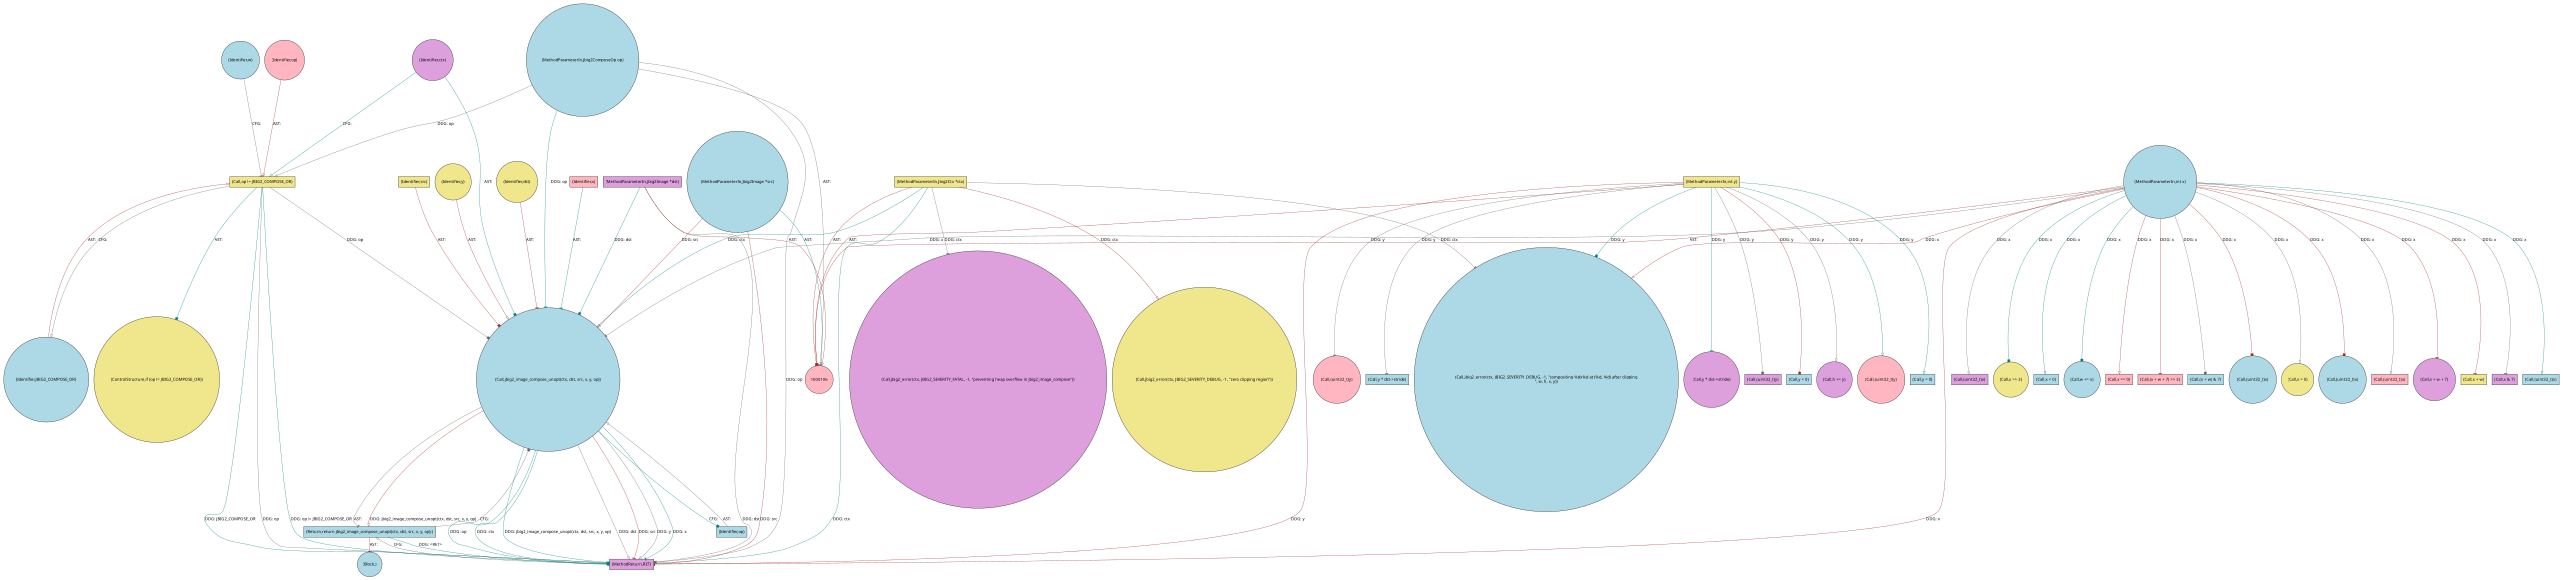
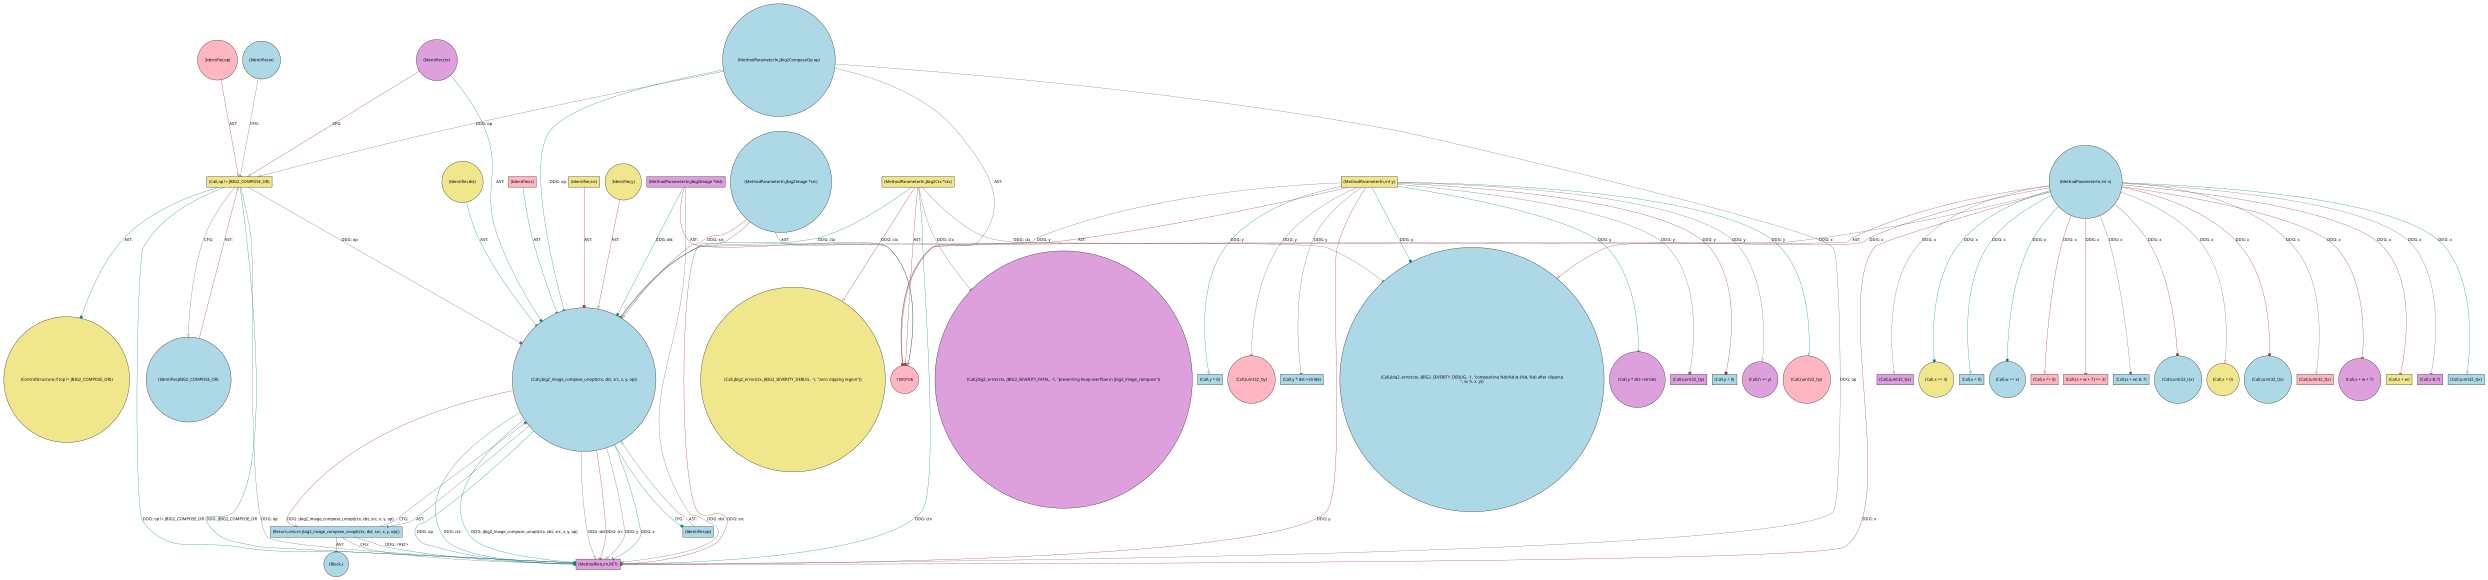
(344, 124) -> (335, 123)
none -> (1045, 235)
(528, 255) -> (494, 267)
